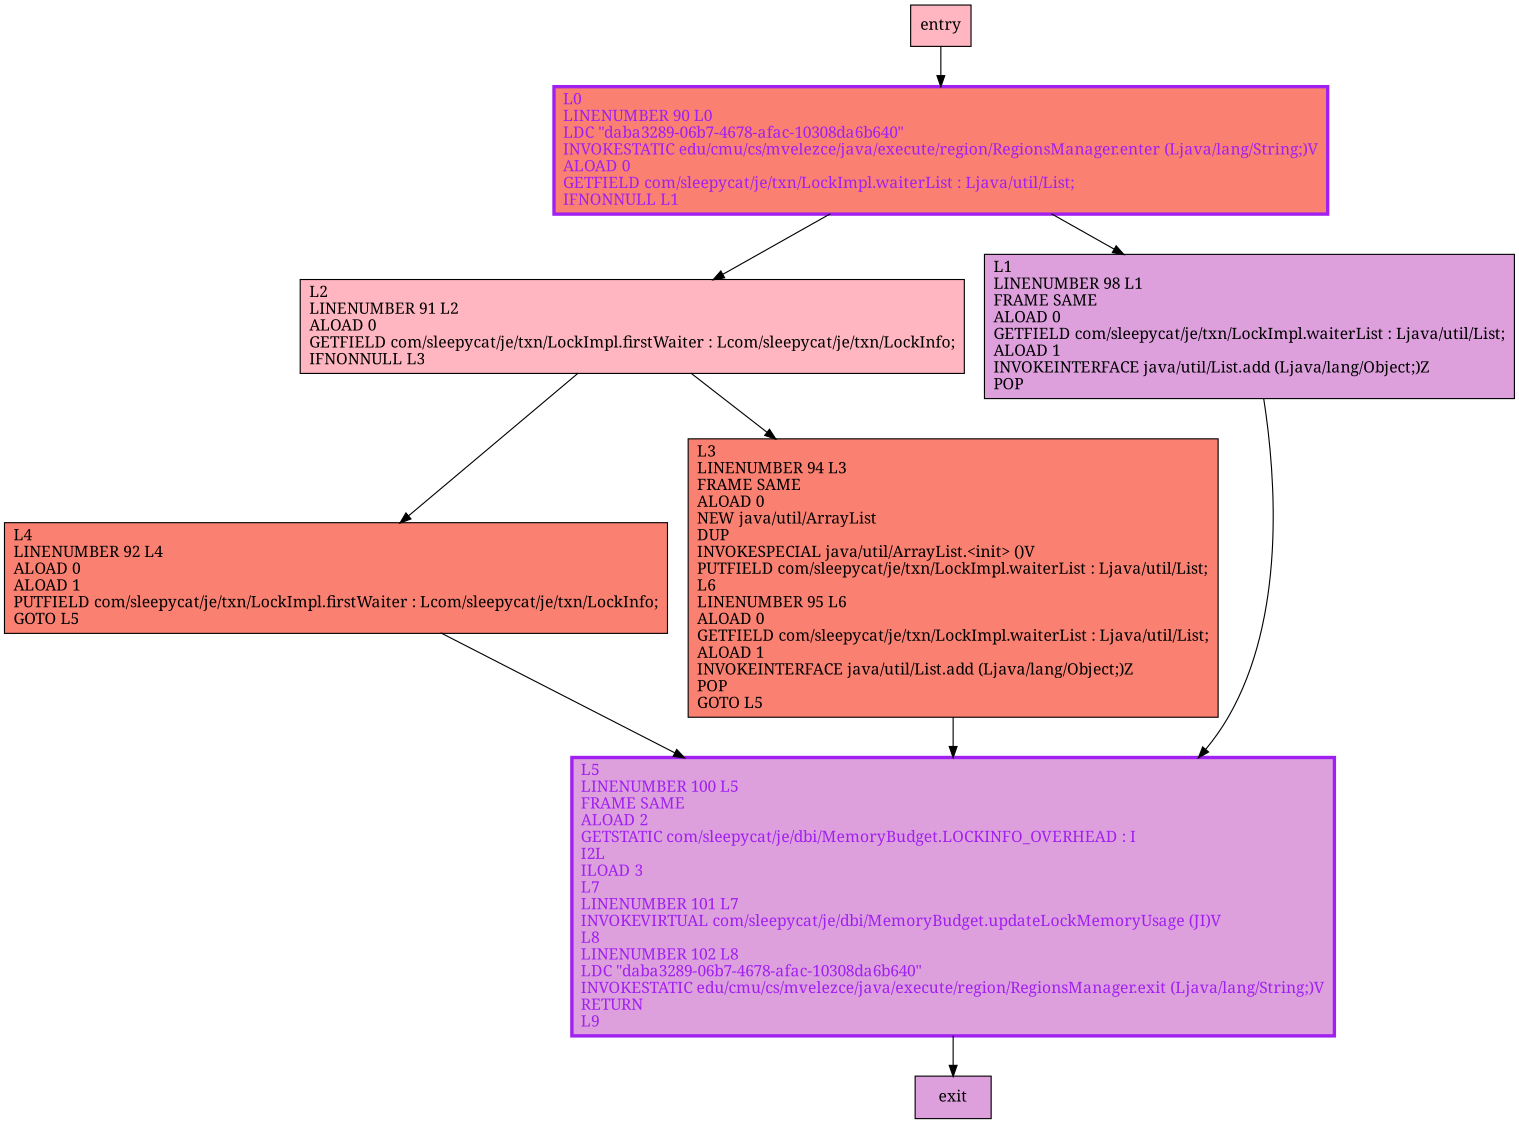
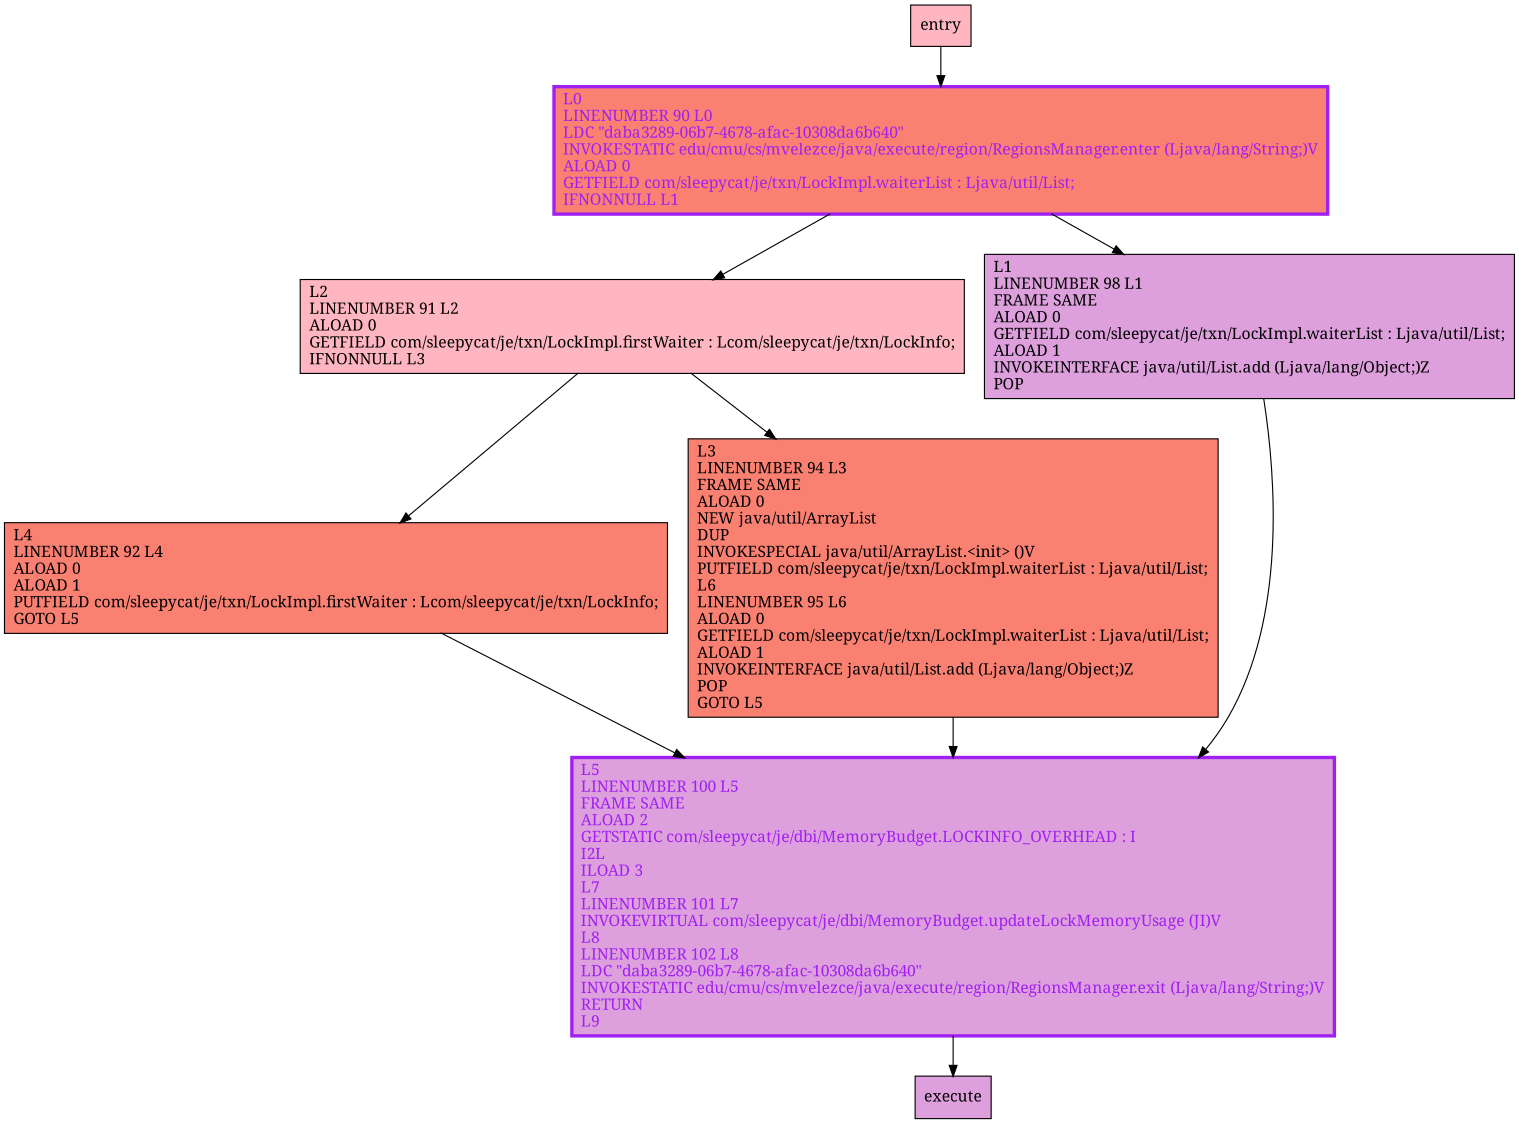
(953, 1097) -> (953, 1097)
